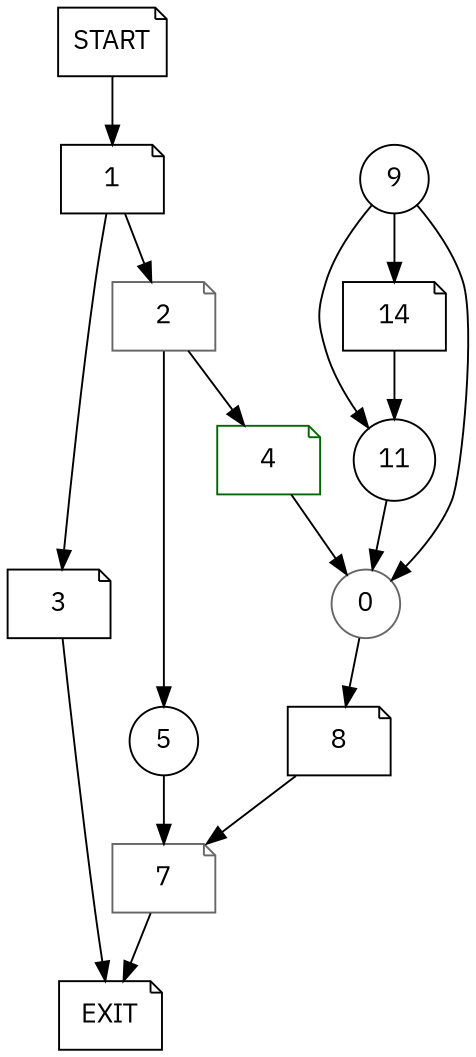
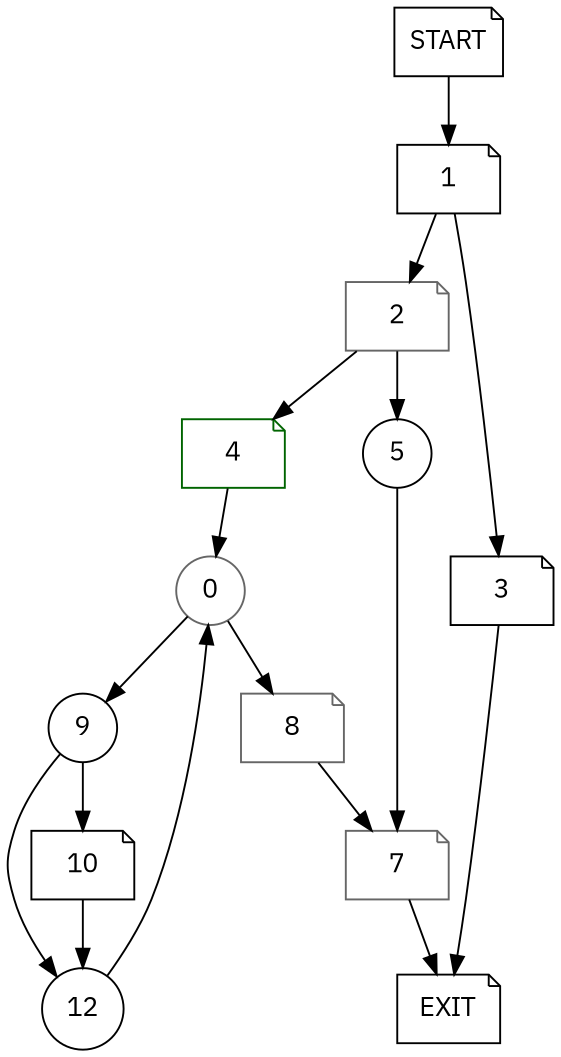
(394, 316) -> (83, 865)
(467, 387) -> (154, 652)
(394, 460) -> (83, 1009)
(339, 741) -> (292, 728)
